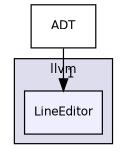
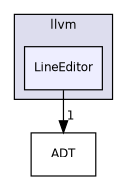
(63, 66) -> (63, 107)
